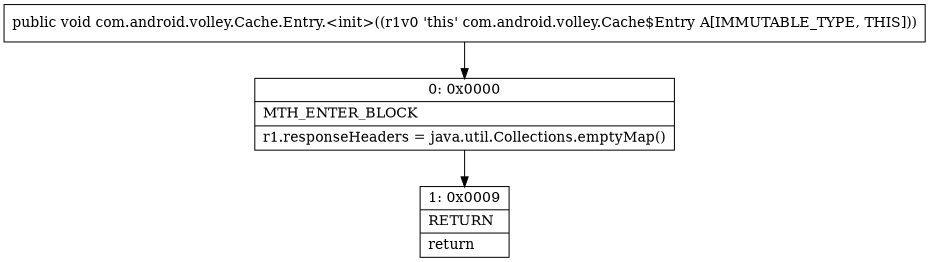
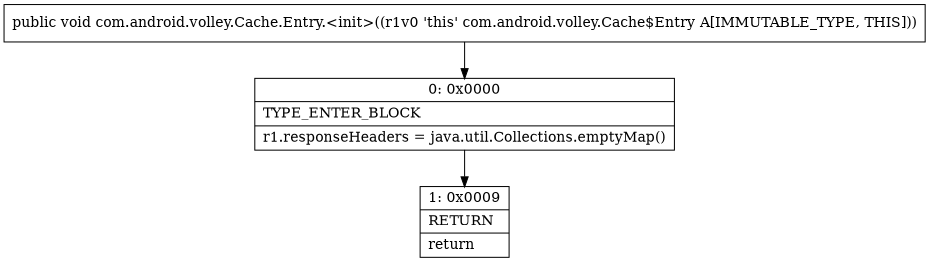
(341, 113) -> (342, 113)
